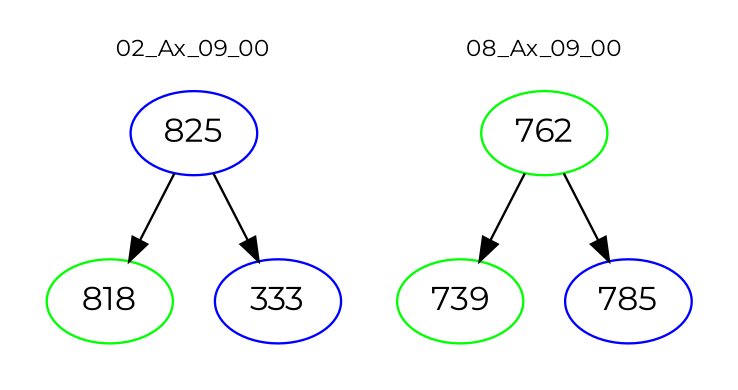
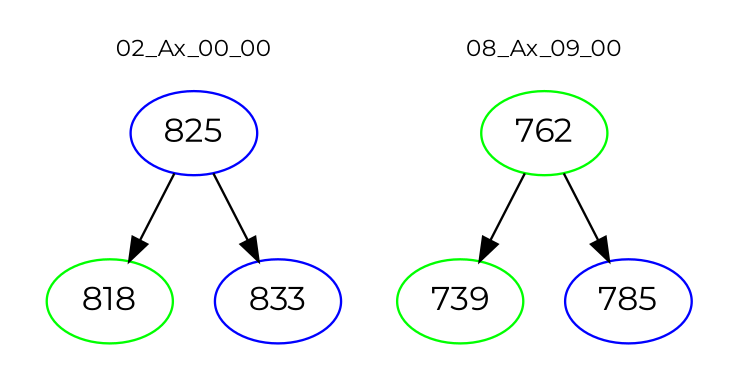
(194, 50) -> (194, 50)
(278, 301) -> (278, 301)
